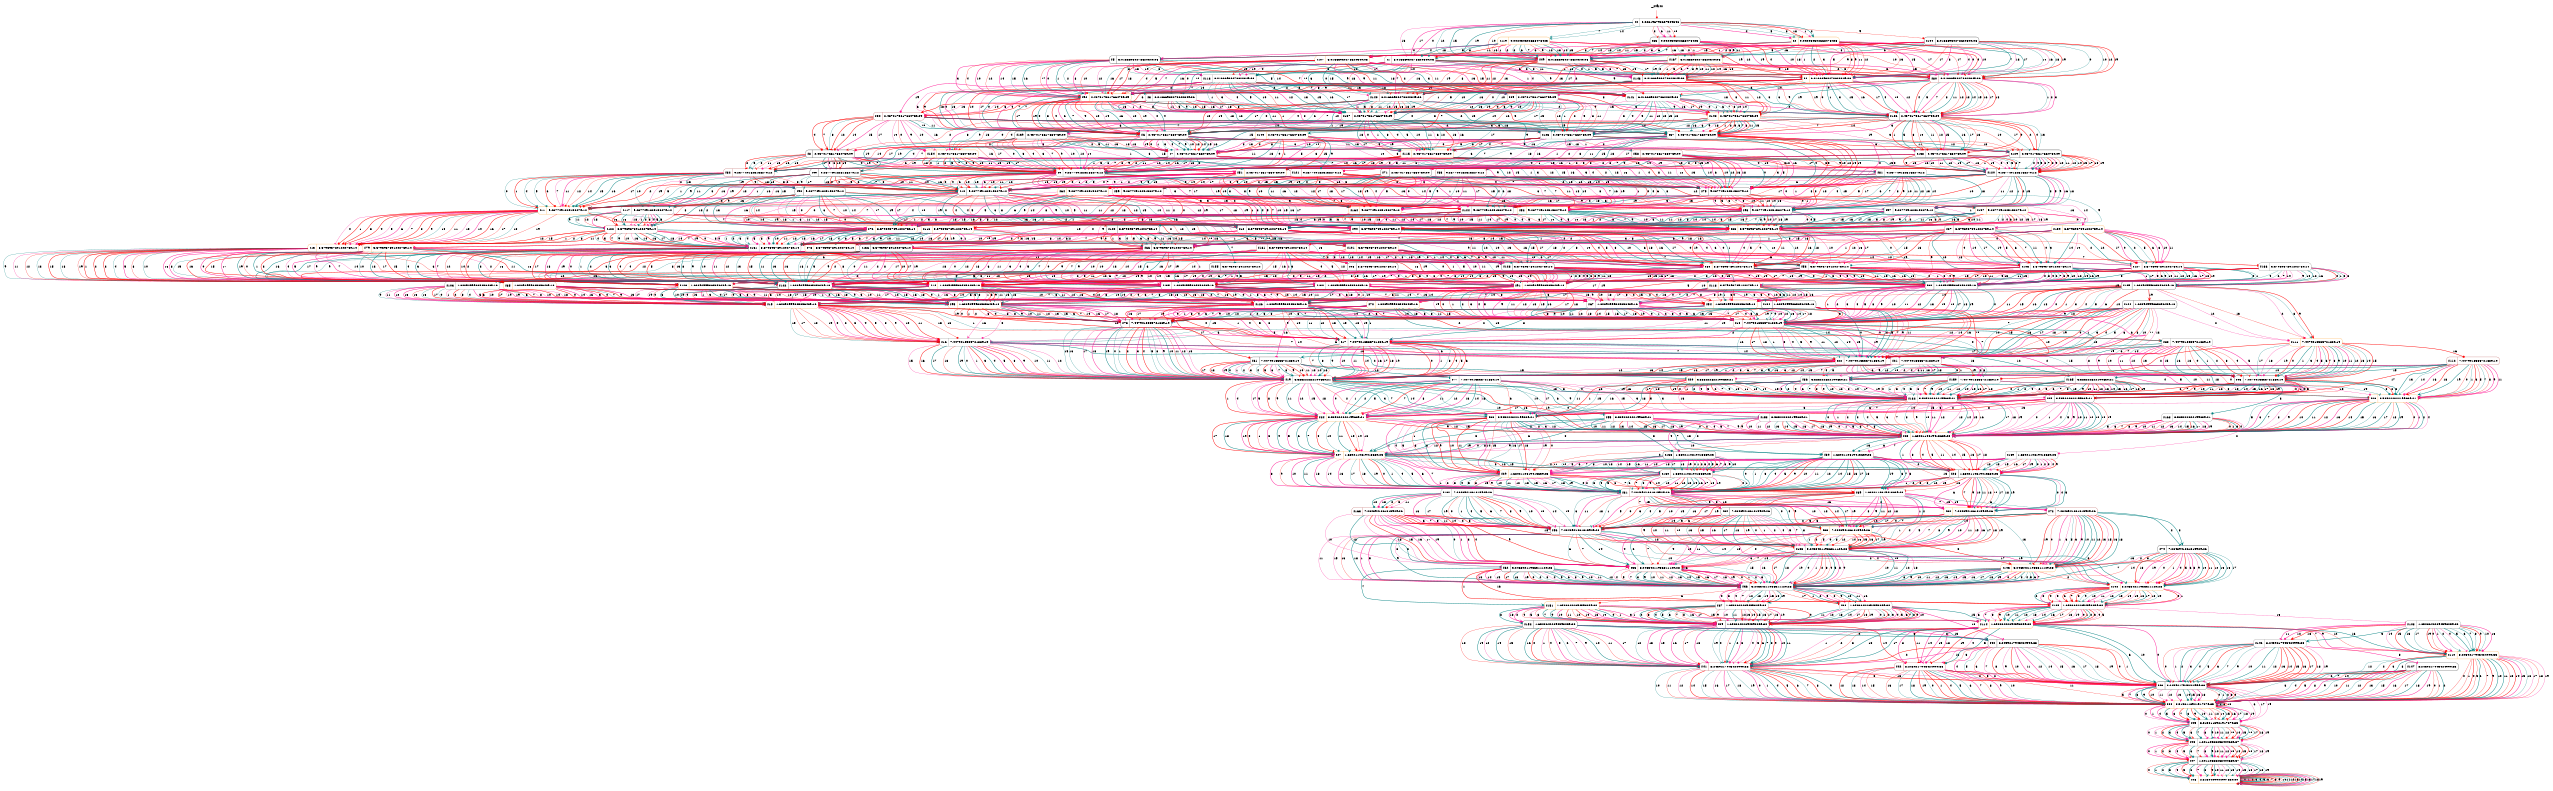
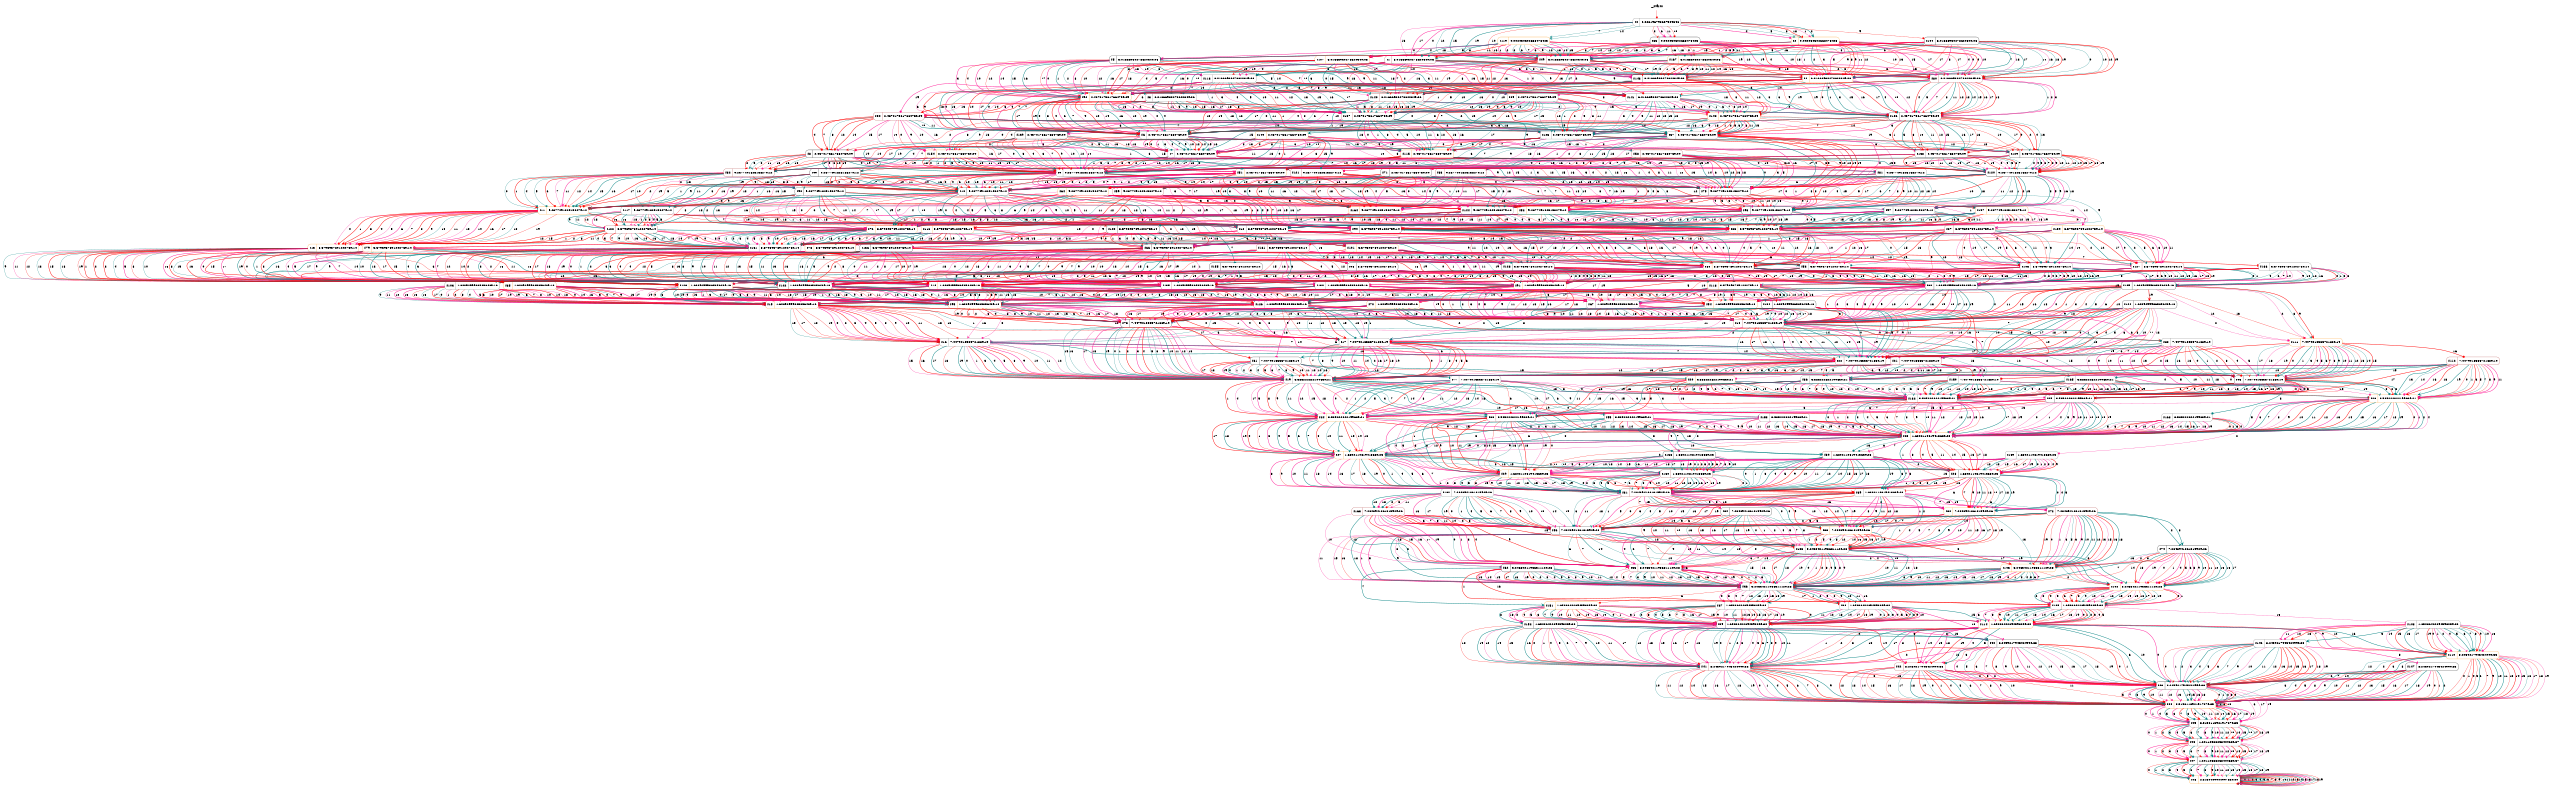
(179, 277) -> (179, 277)
